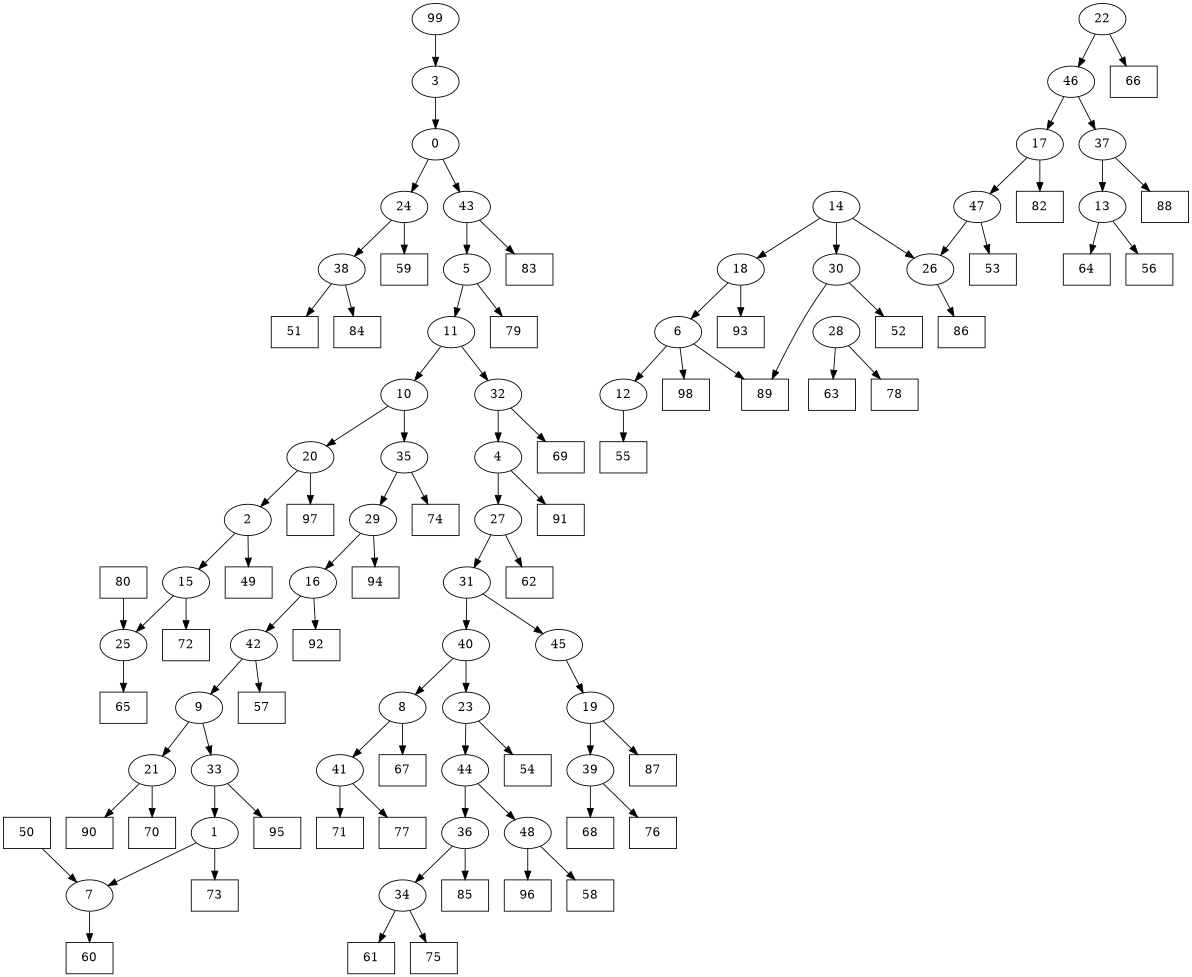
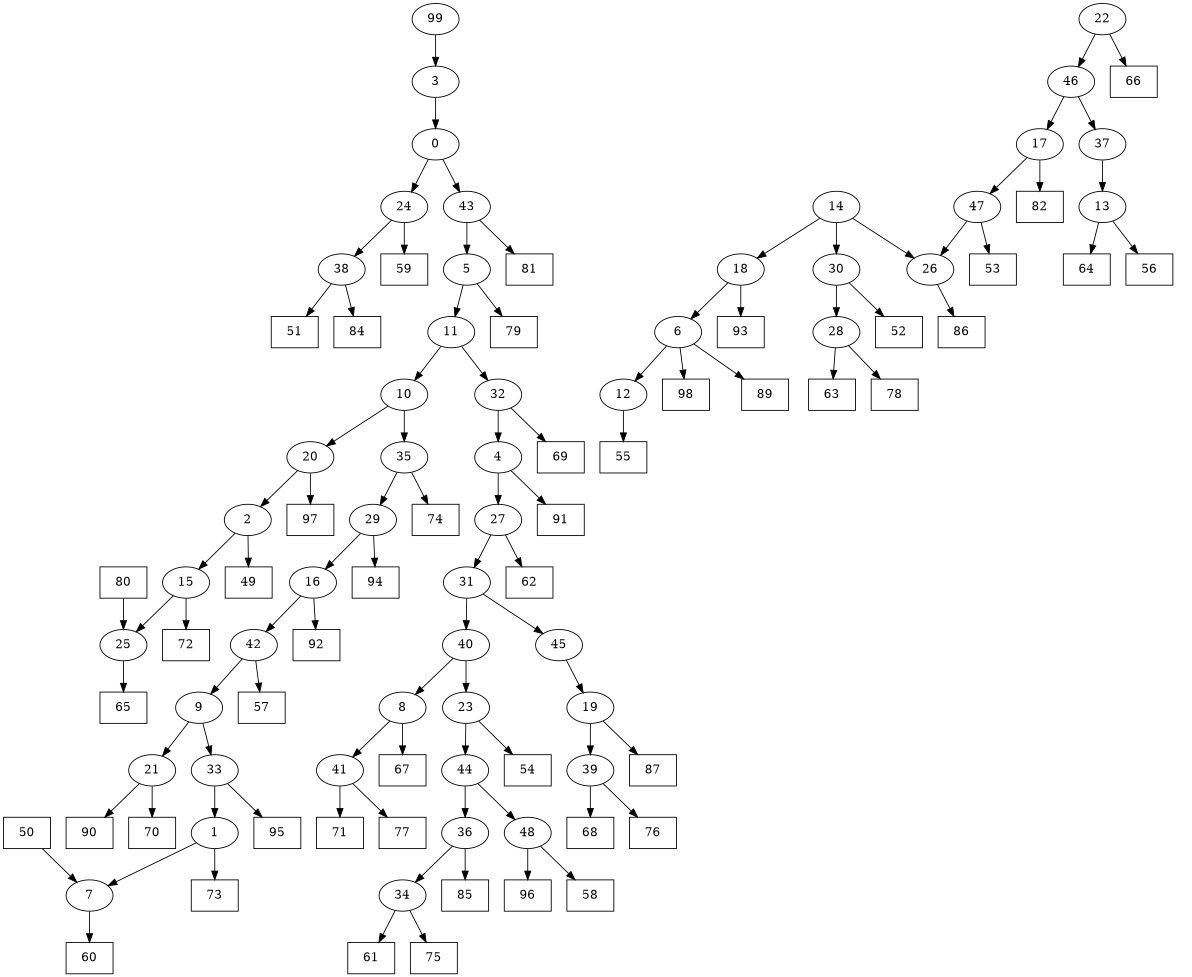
(1165, 207) -> none
(529, 270) -> (529, 270)
(799, 326) -> (836, 297)
